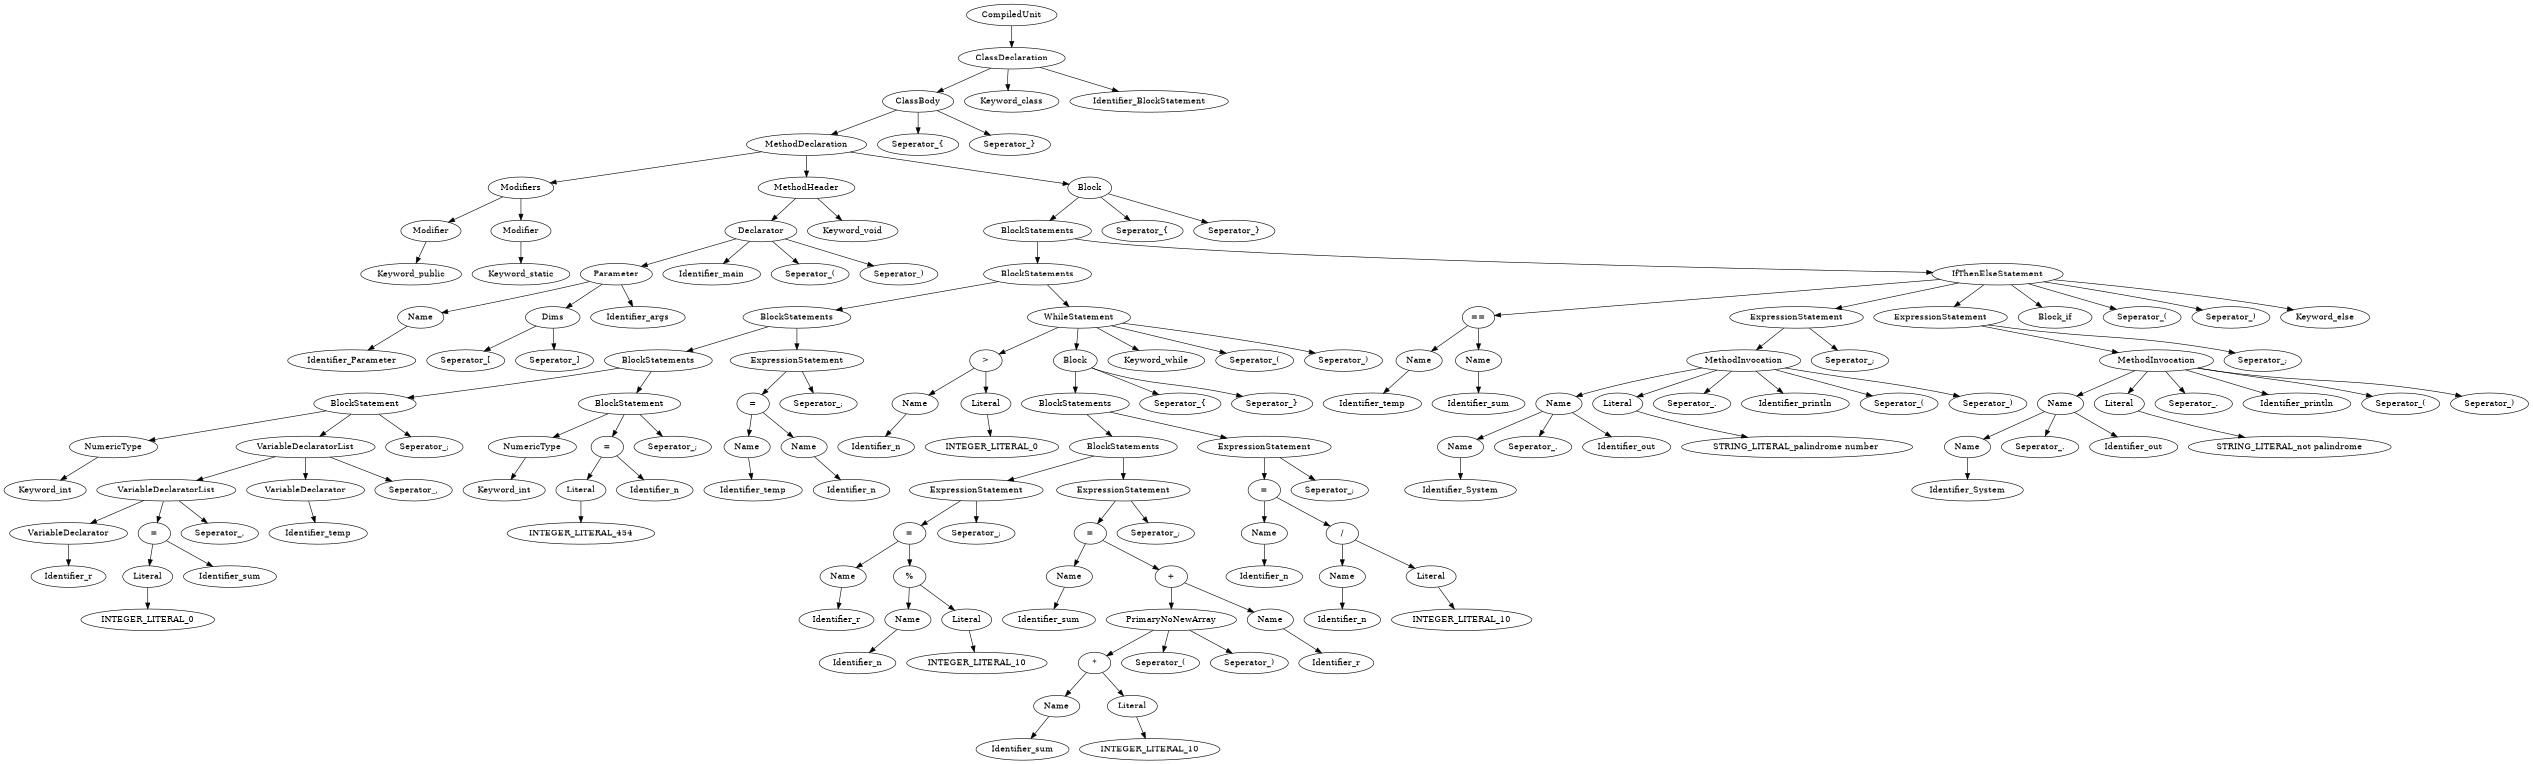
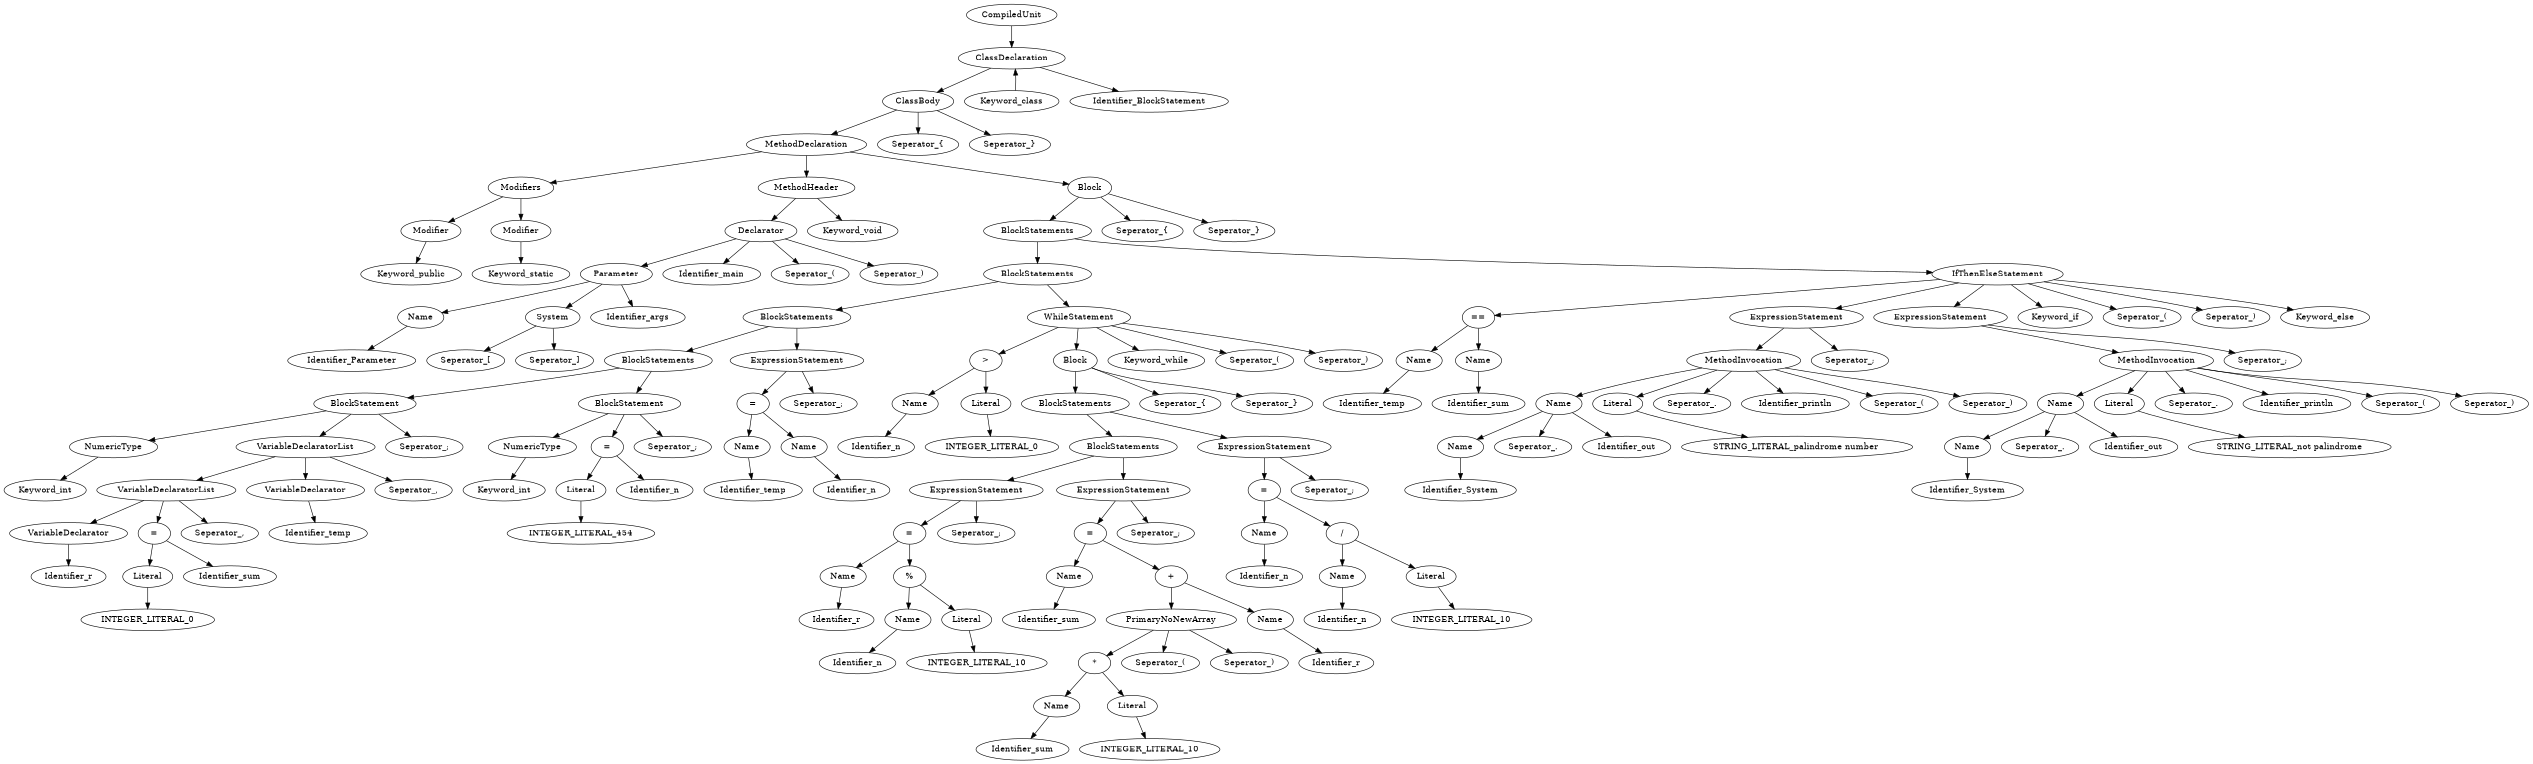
(1008, 77) -> (1016, 83)
(553, 317) -> (553, 317)
(2055, 317) -> (2055, 317)
